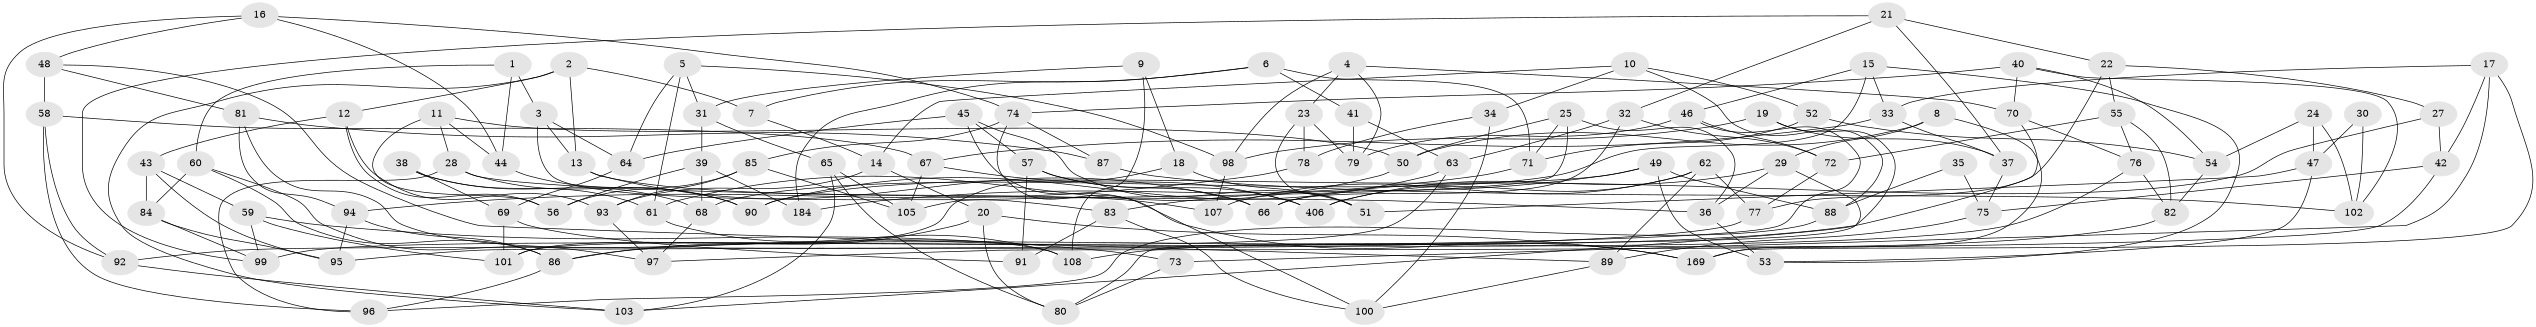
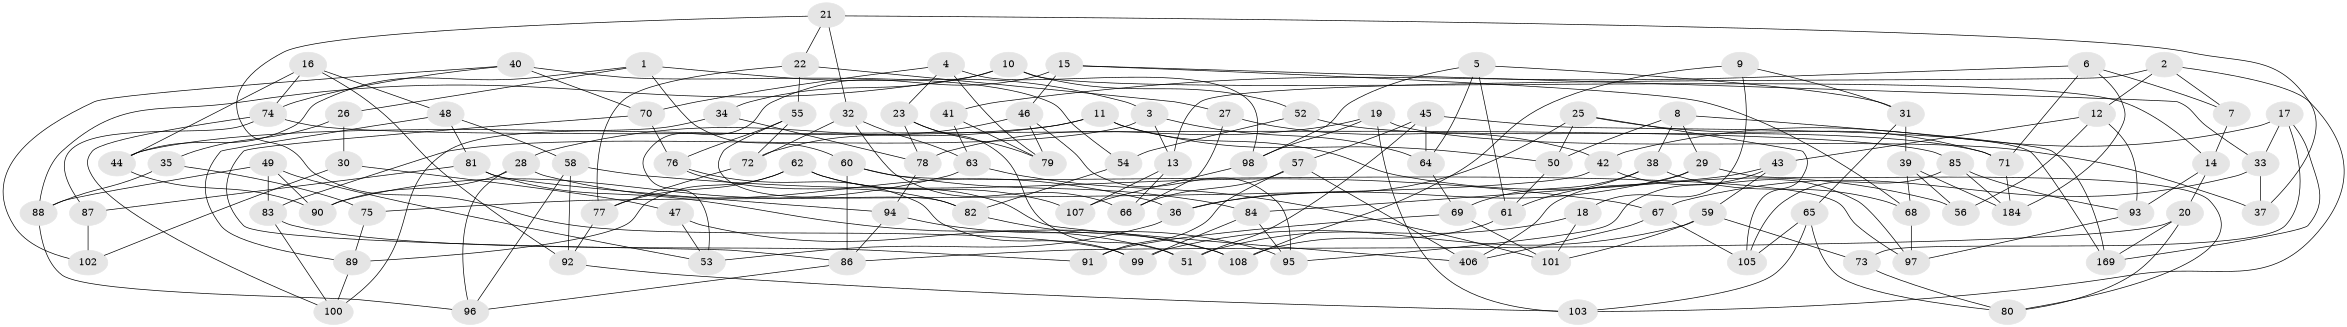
none -> (344, 114)
(2313, 114) -> none
none -> (1147, 133)
none -> (1665, 139)
(1999, 183) -> none
(652, 188) -> (1981, 186)
